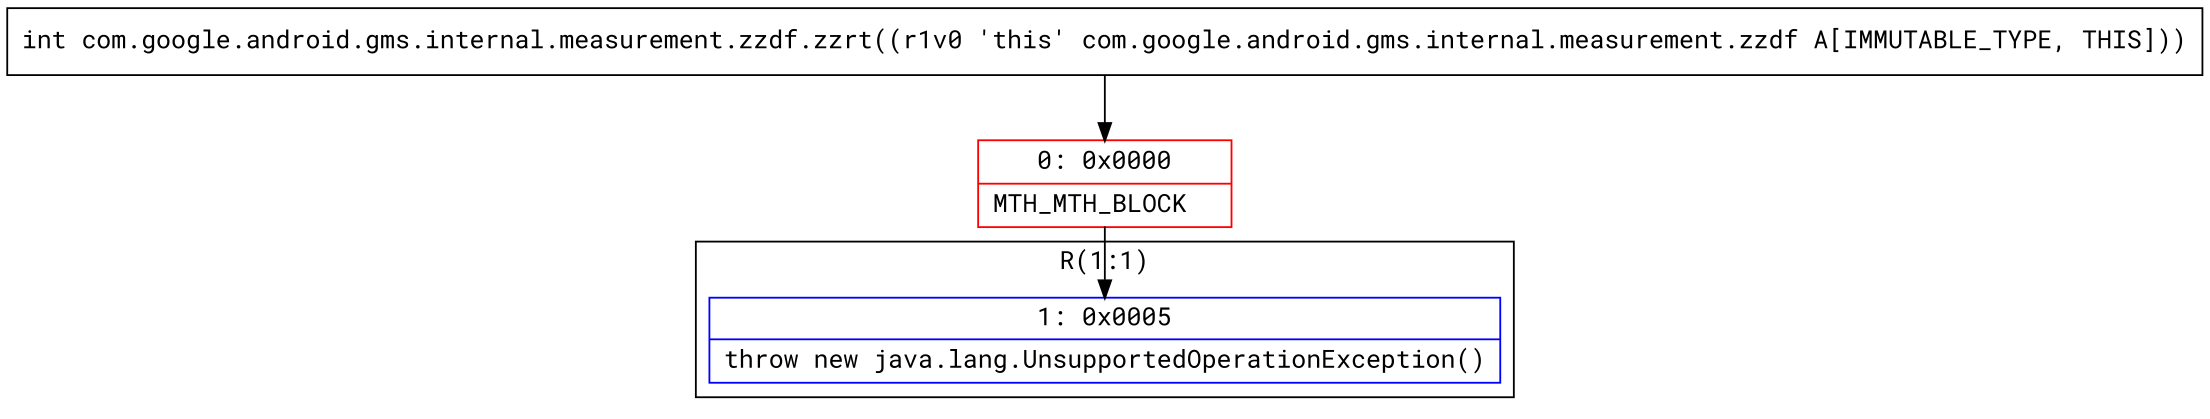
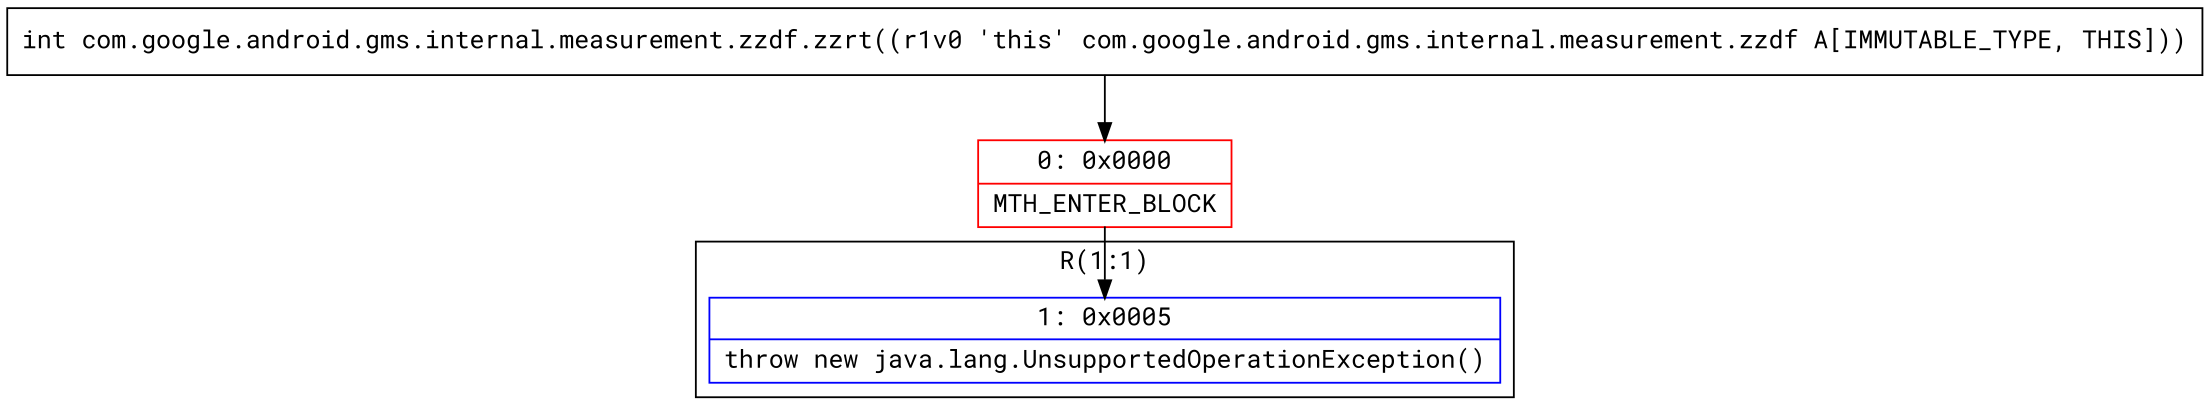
(1090, 204) -> (1105, 204)
